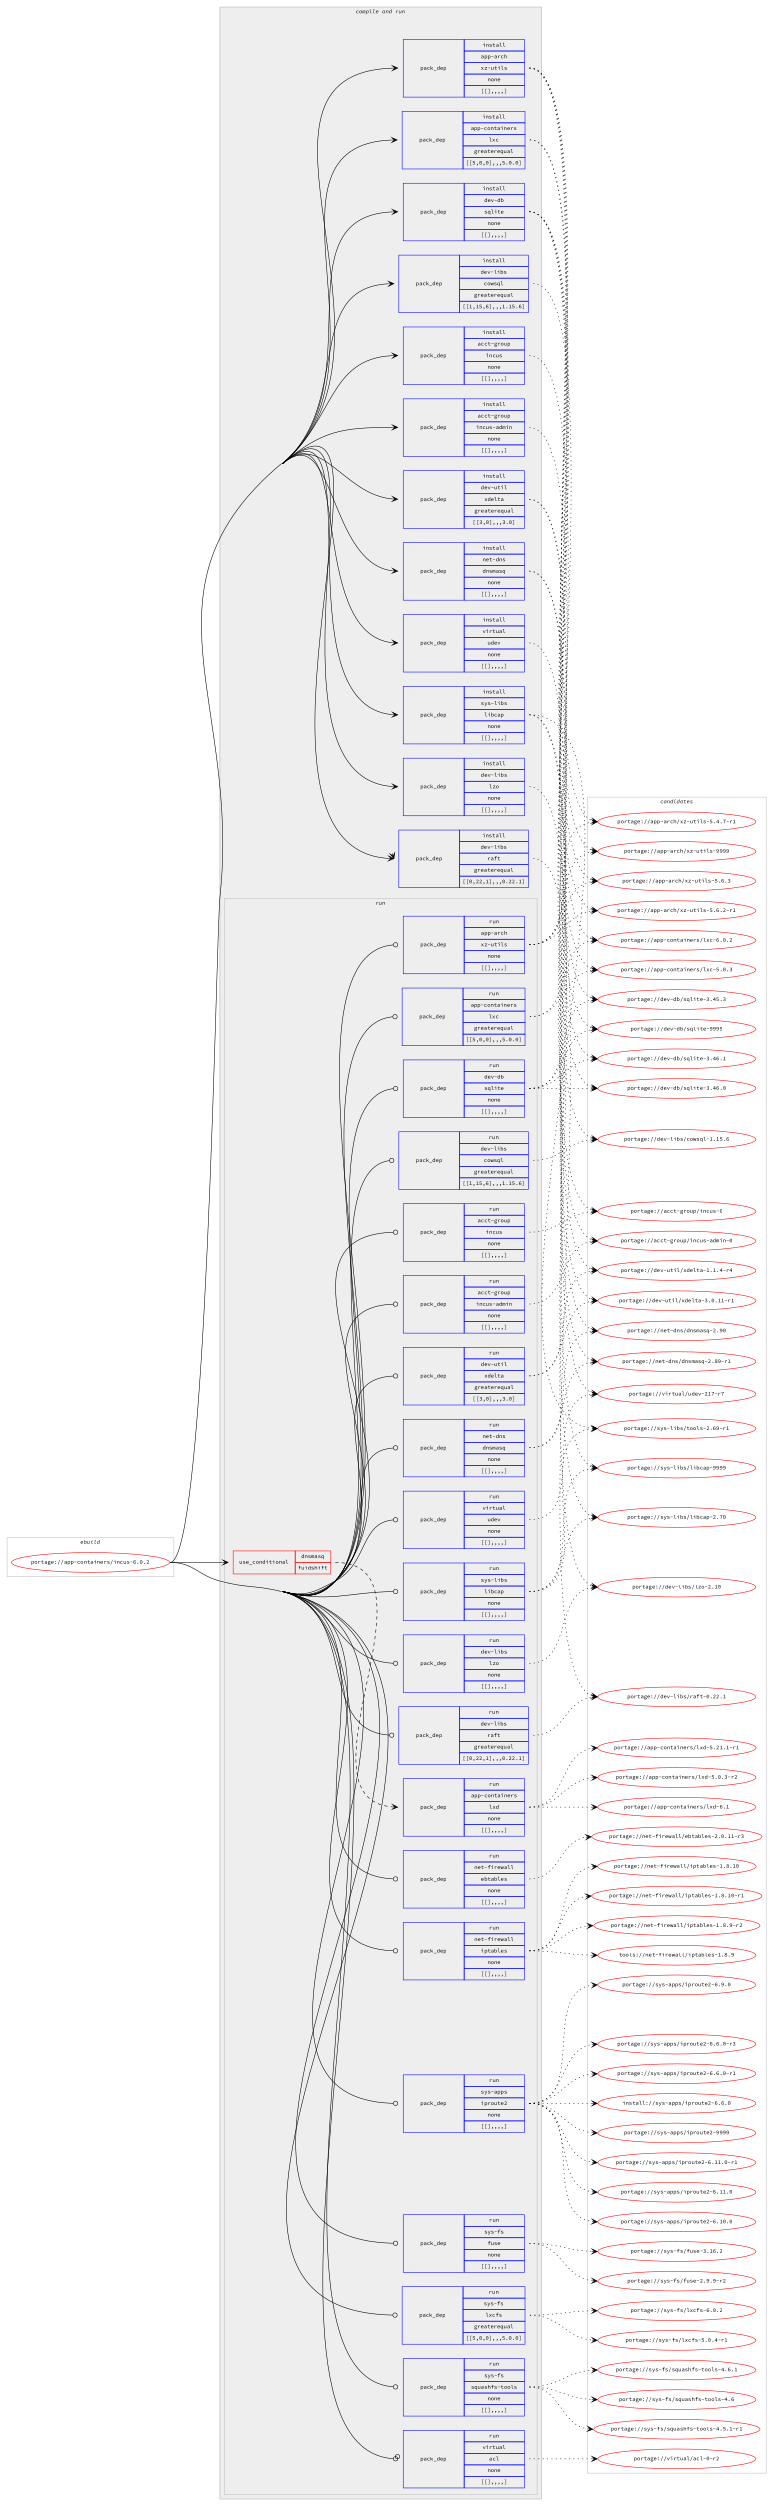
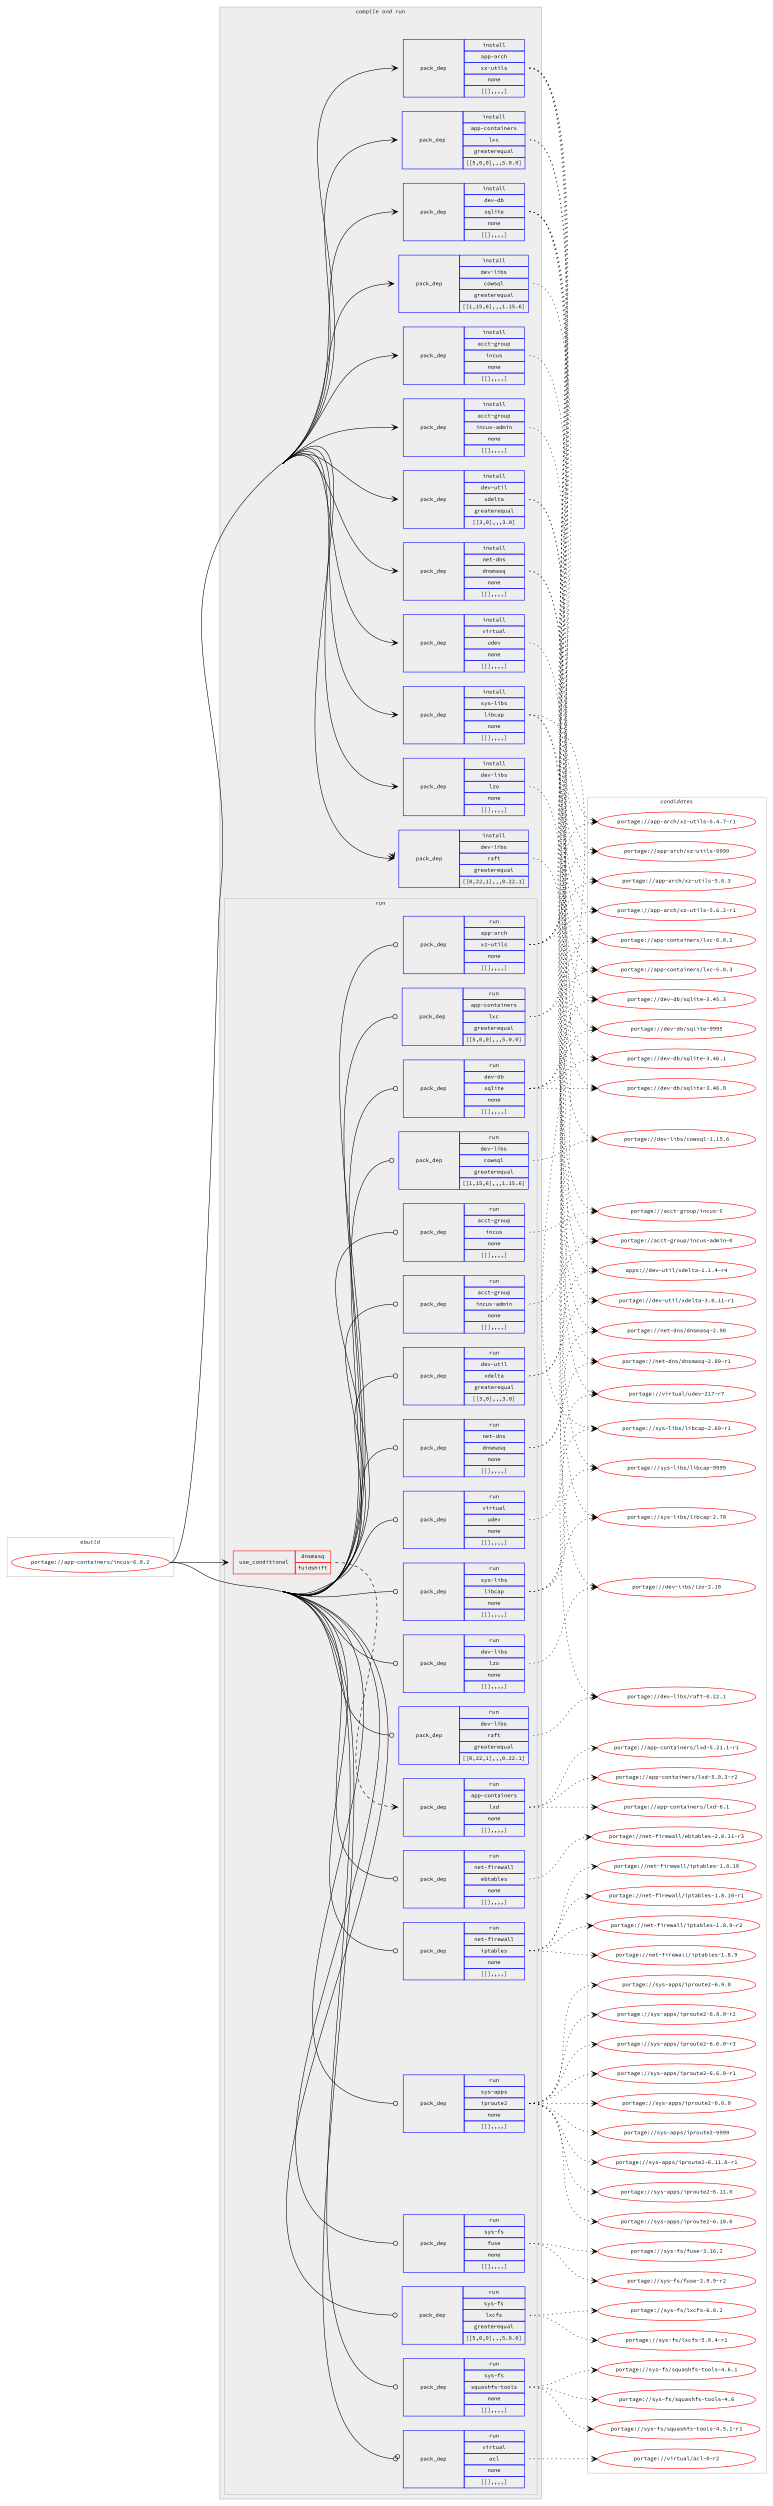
(677, 1271) -> (677, 1271)
(677, 1429) -> (677, 1429)
(677, 1955) -> (677, 1955)
none -> (677, 2015)
(677, 2103) -> (677, 2103)
